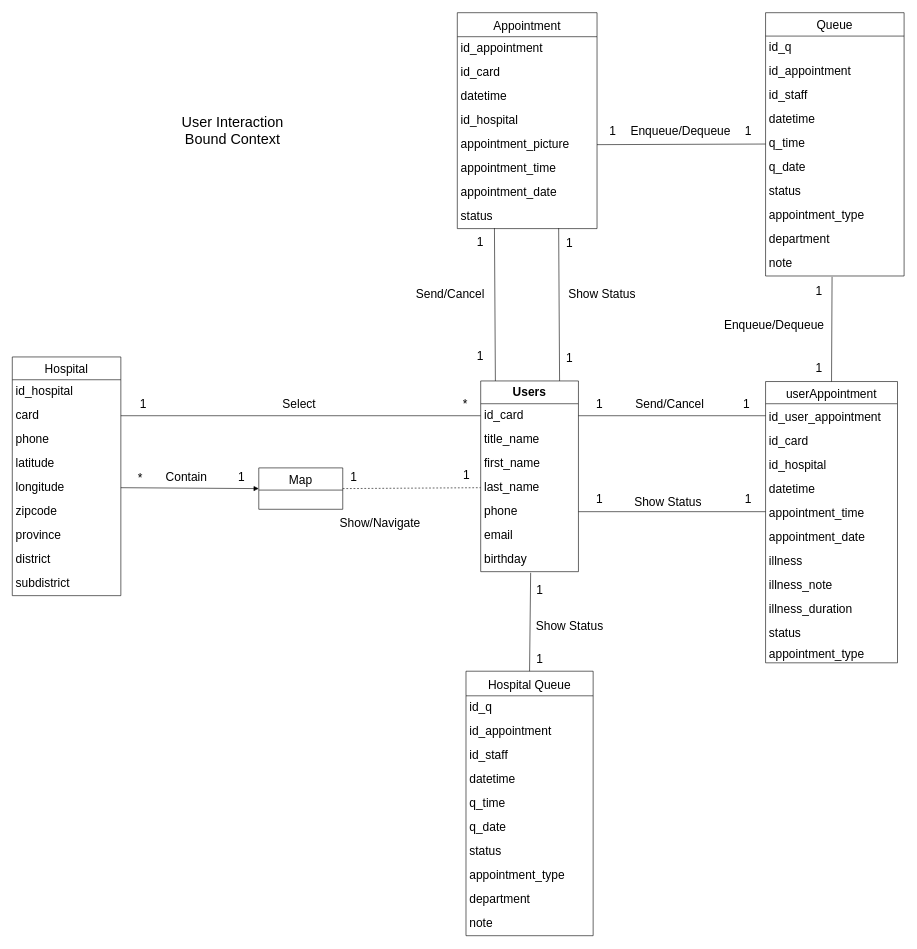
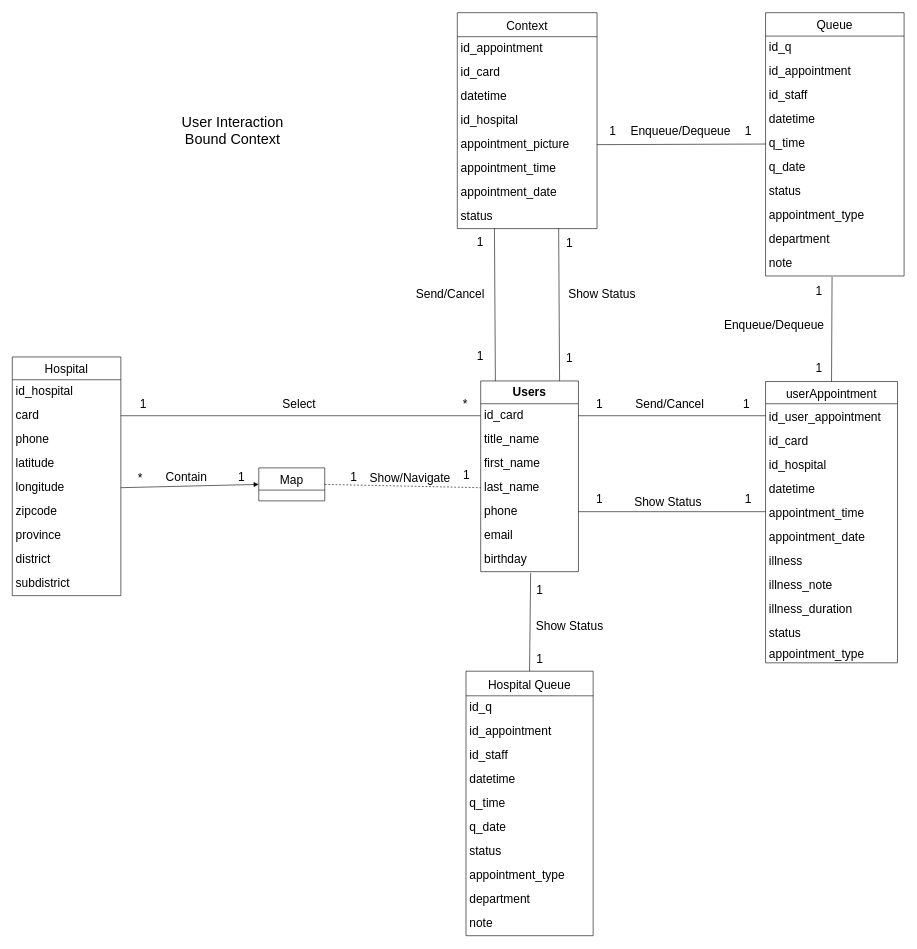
(527, 25) -> (527, 25)
(301, 488) -> (292, 484)
(380, 522) -> (410, 477)
